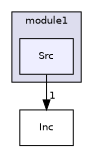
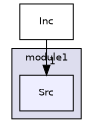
(47, 89) -> (47, 54)
